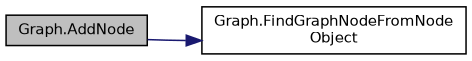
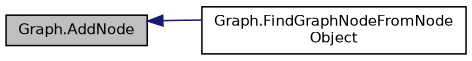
(167, 40) -> (182, 20)
